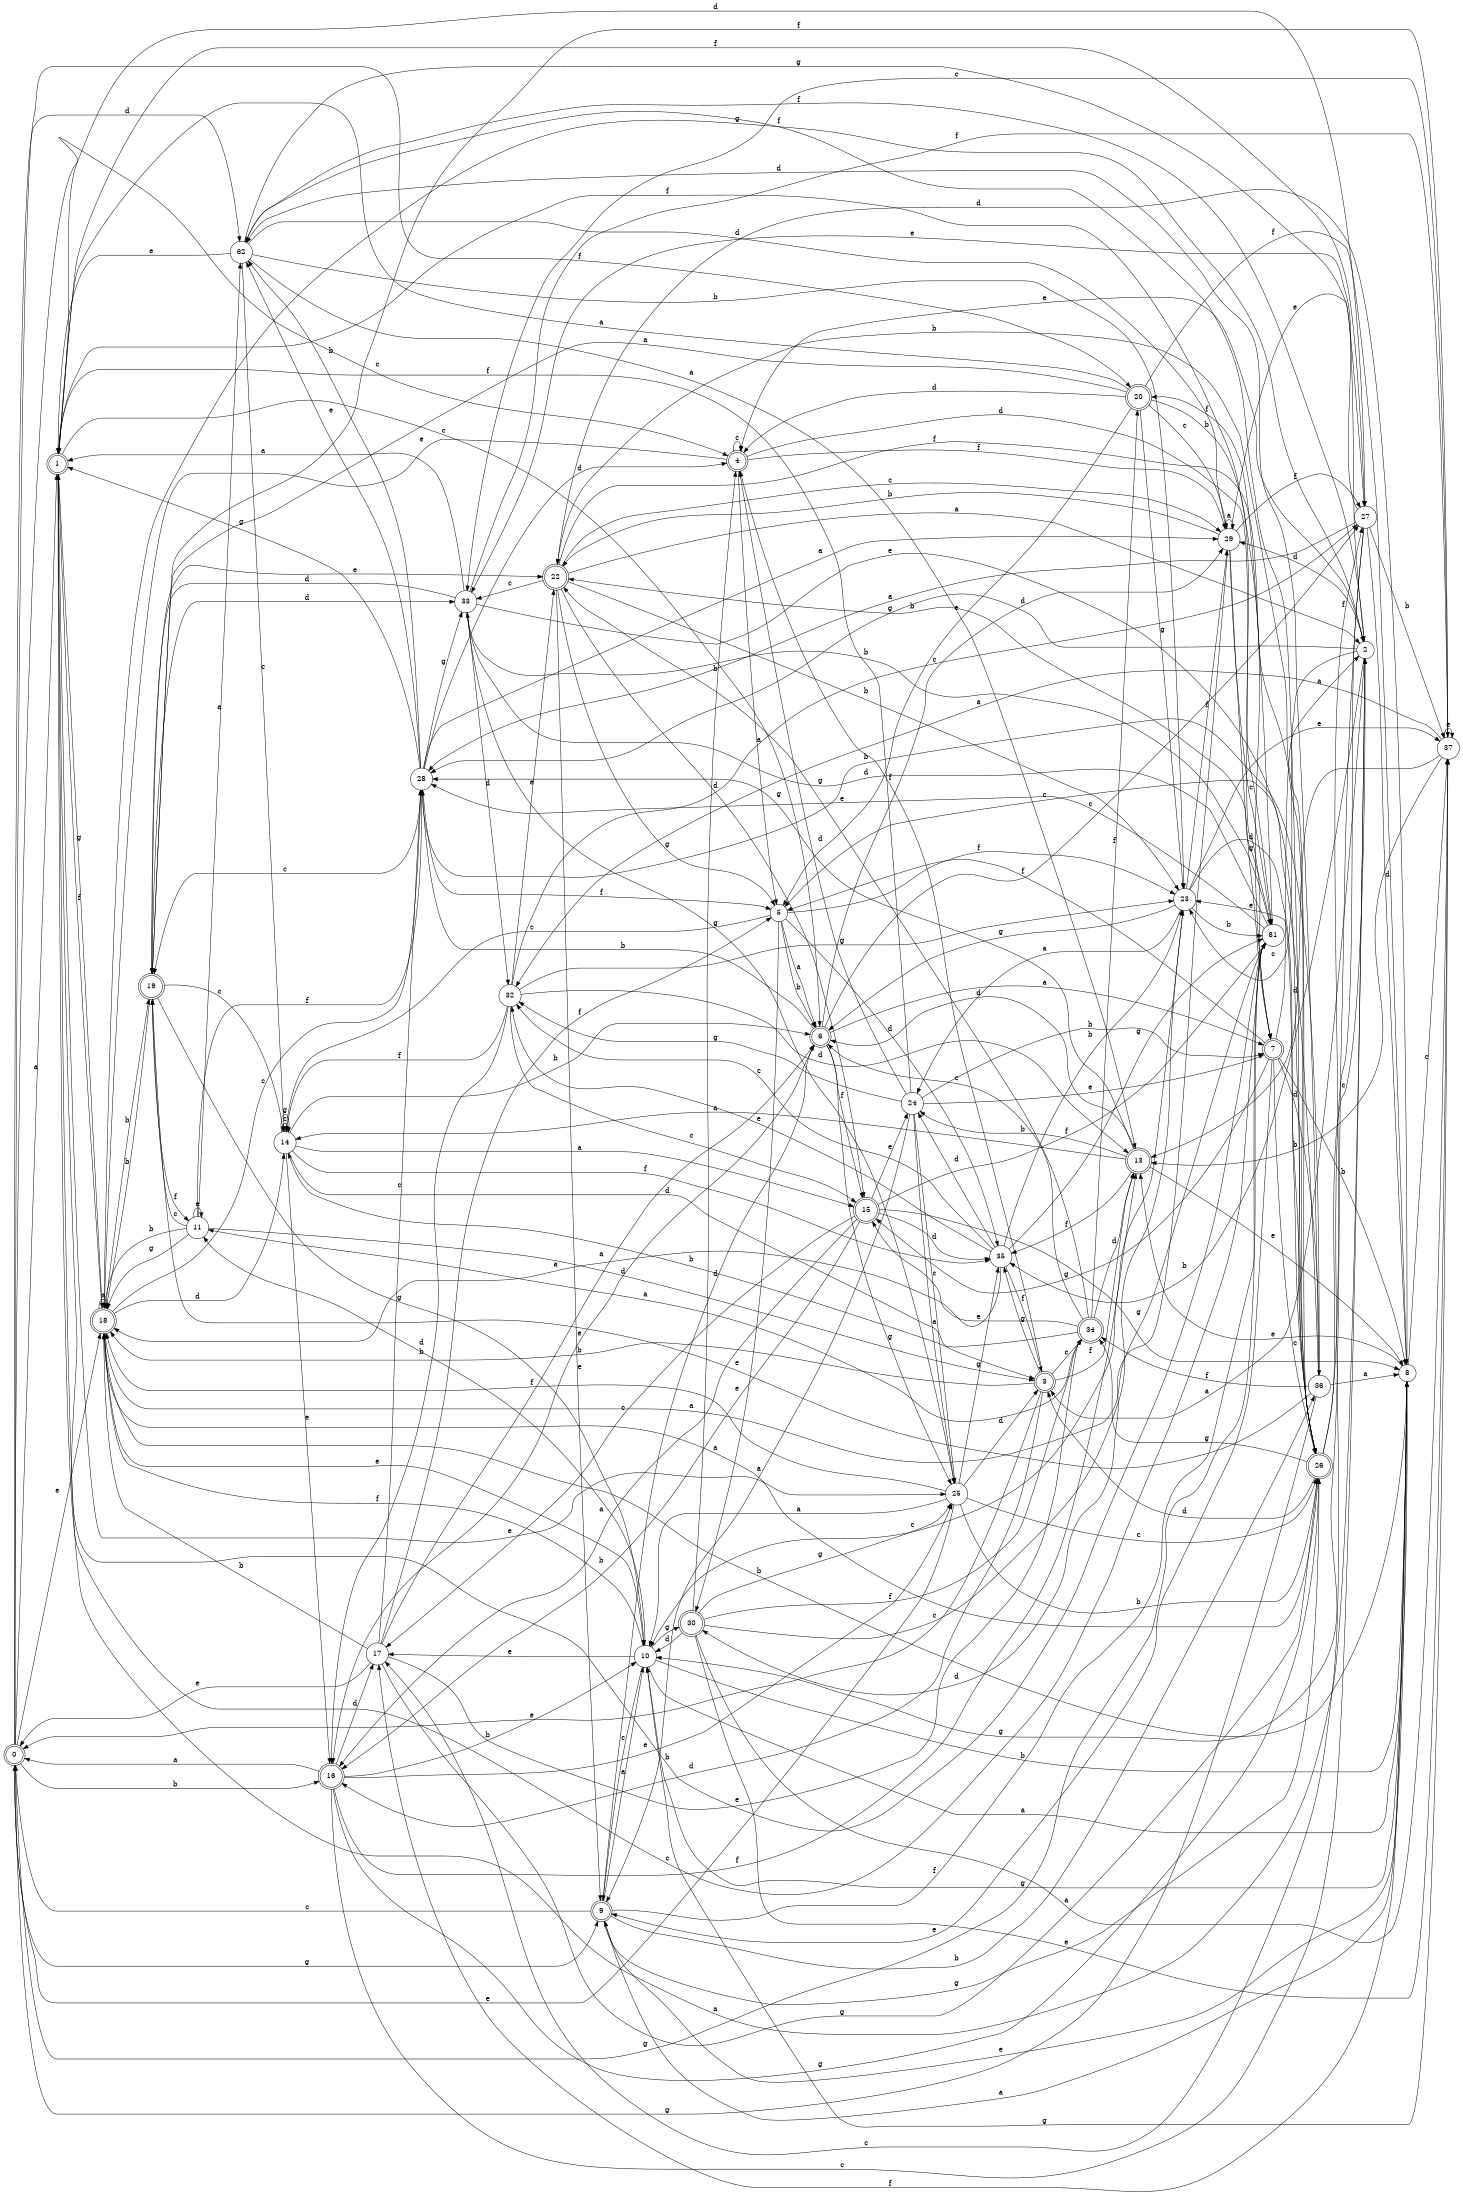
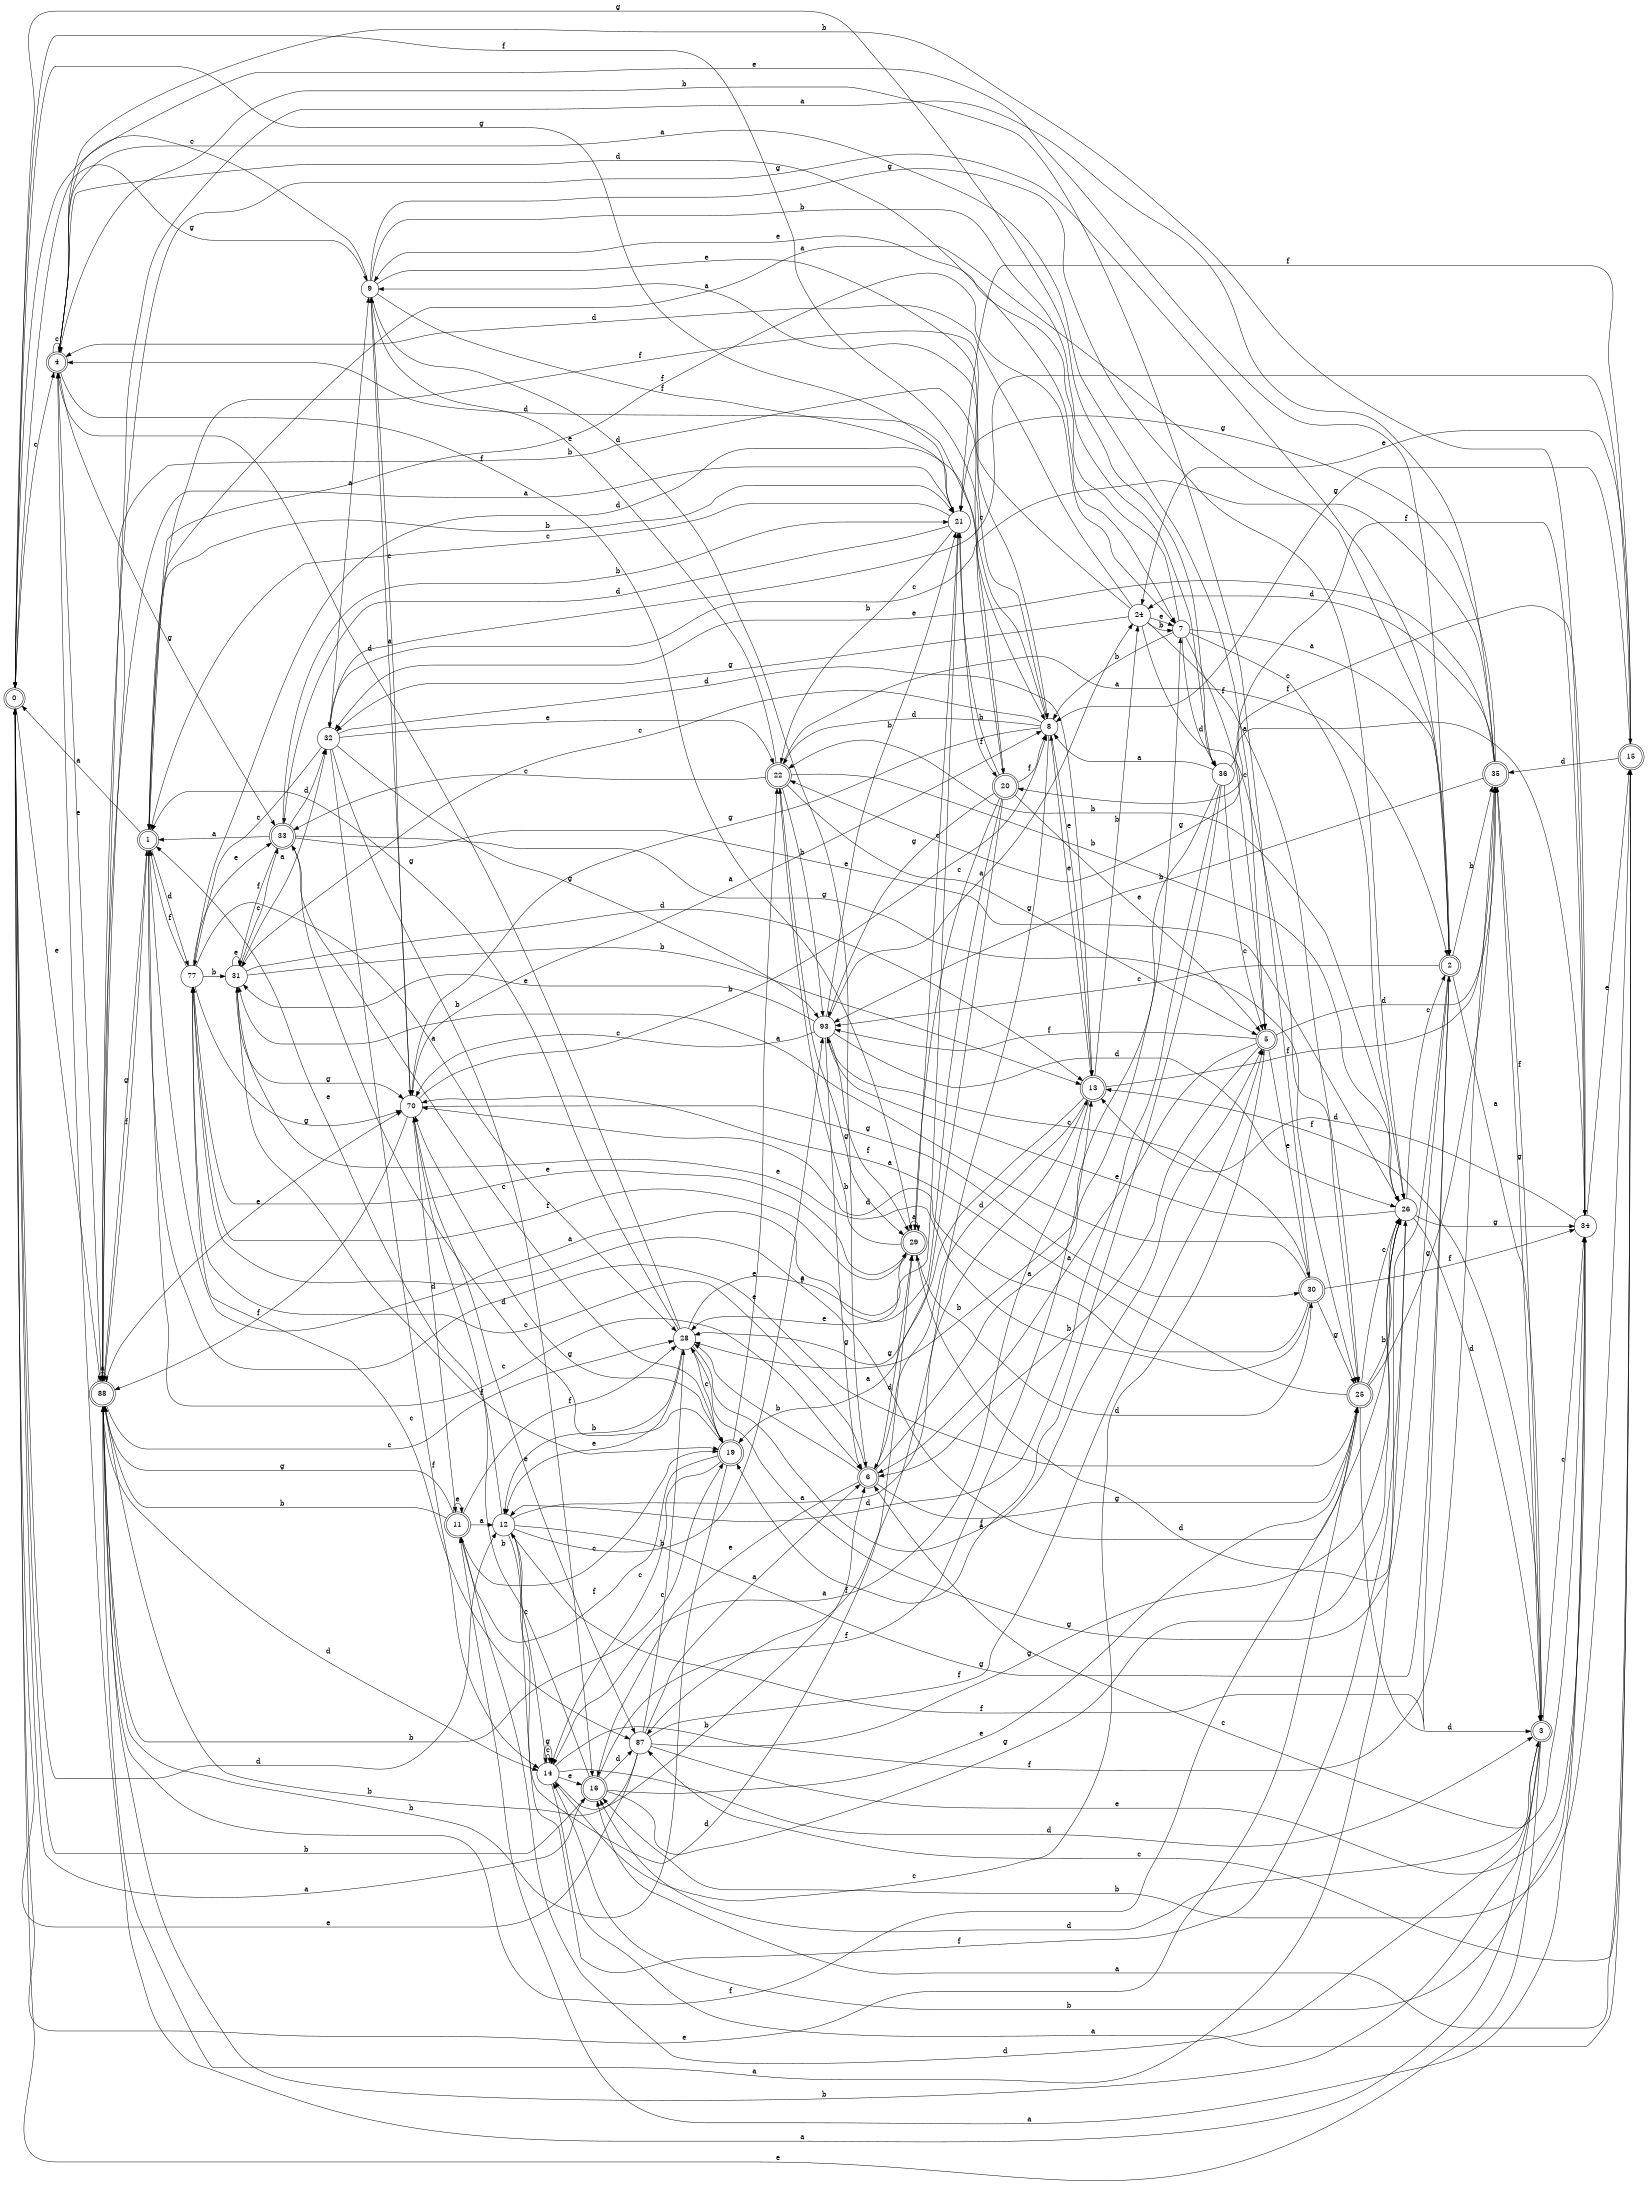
none -> (1112, 165)
(241, 252) -> (504, 1525)
(934, 440) -> (1093, 844)
(890, 481) -> (847, 1137)
(1366, 517) -> (192, 976)
(1229, 539) -> (914, 1243)
(307, 580) -> (504, 1187)
(466, 602) -> (282, 836)
(1366, 650) -> (1450, 966)
(439, 692) -> (149, 605)
(1448, 748) -> (236, 976)
(1242, 769) -> none
(890, 778) -> (802, 2138)
(767, 864) -> none
(1185, 899) -> (824, 1027)
(779, 913) -> (1267, 1040)
(1273, 935) -> (959, 522)
(1273, 1049) -> (1181, 629)
(36, 1112) -> (83, 771)
(843, 1115) -> none
(198, 1228) -> (458, 1525)
(1001, 1257) -> (1496, 774)
(1100, 1266) -> none
(103, 1321) -> (102, 1394)
(1090, 1330) -> (1585, 1226)
(1319, 1466) -> (1406, 1210)
(957, 1494) -> (1360, 1395)
(744, 1503) -> (349, 515)
(377, 1654) -> (640, 1743)
(645, 1656) -> (411, 1106)
(602, 1911) -> (370, 289)
(1298, 1968) -> none
